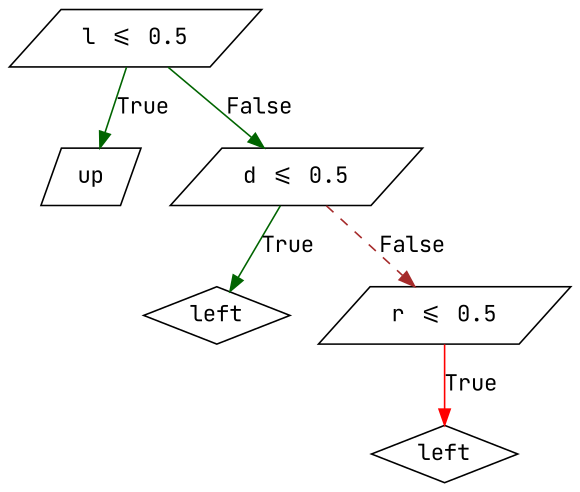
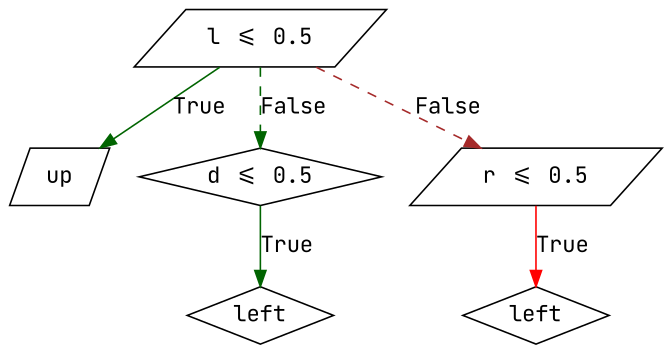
(210, 102) -> (260, 100)
(296, 177) -> (260, 177)
(364, 241) -> (391, 104)
